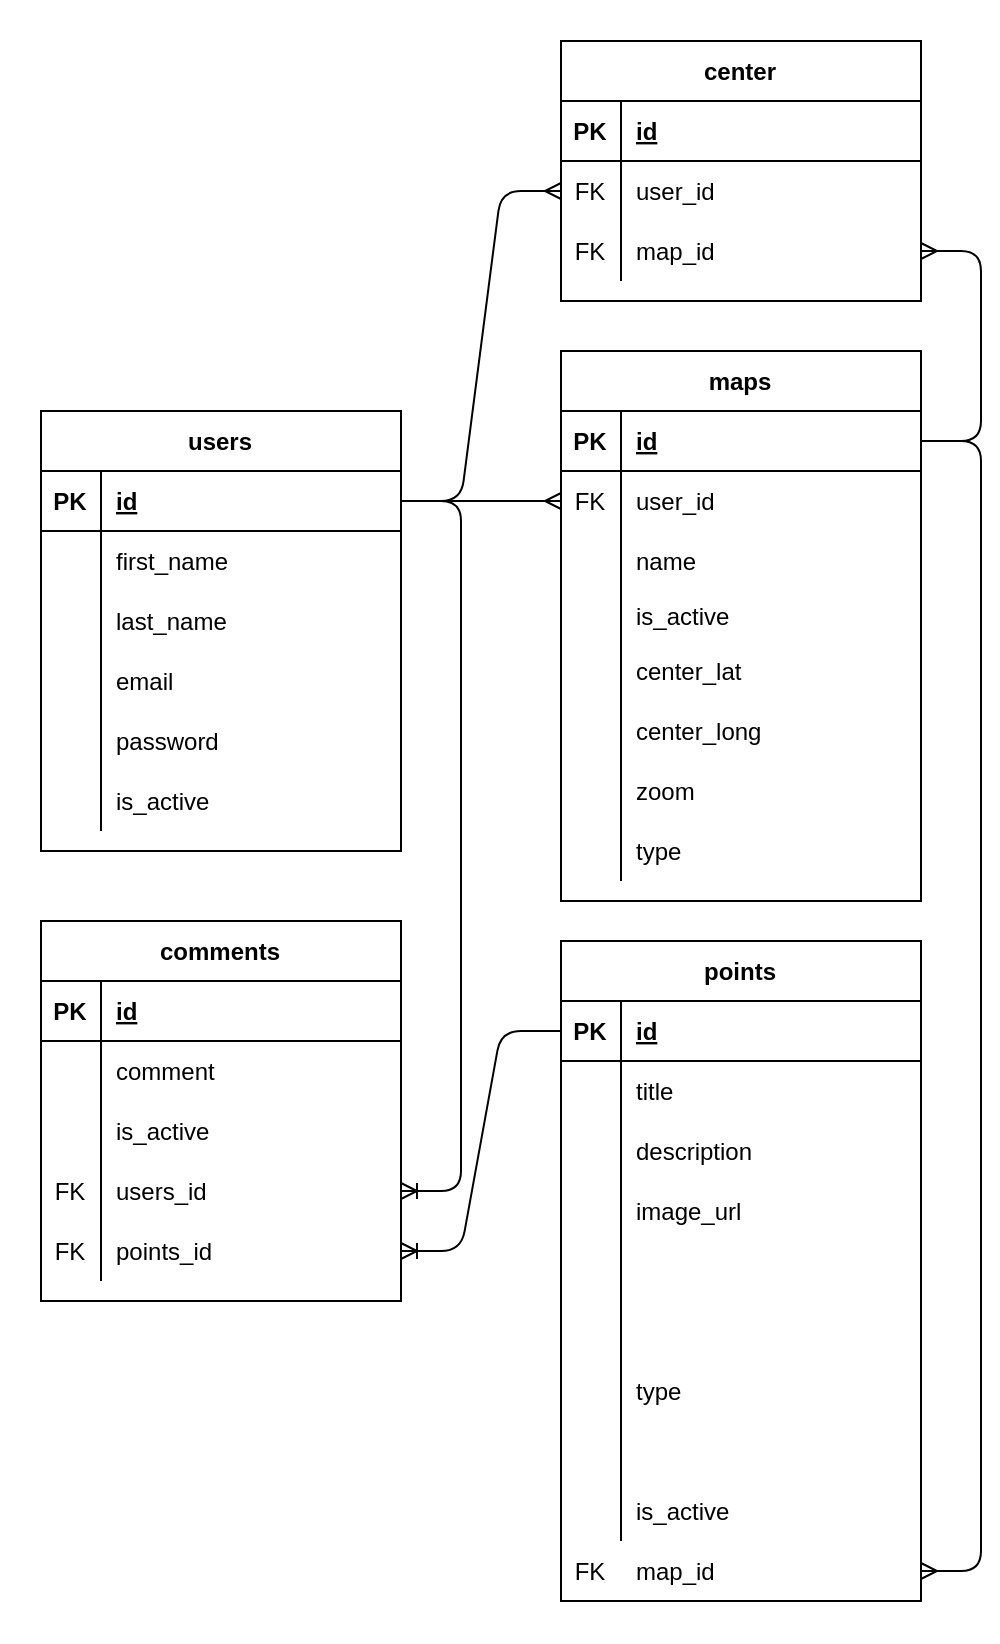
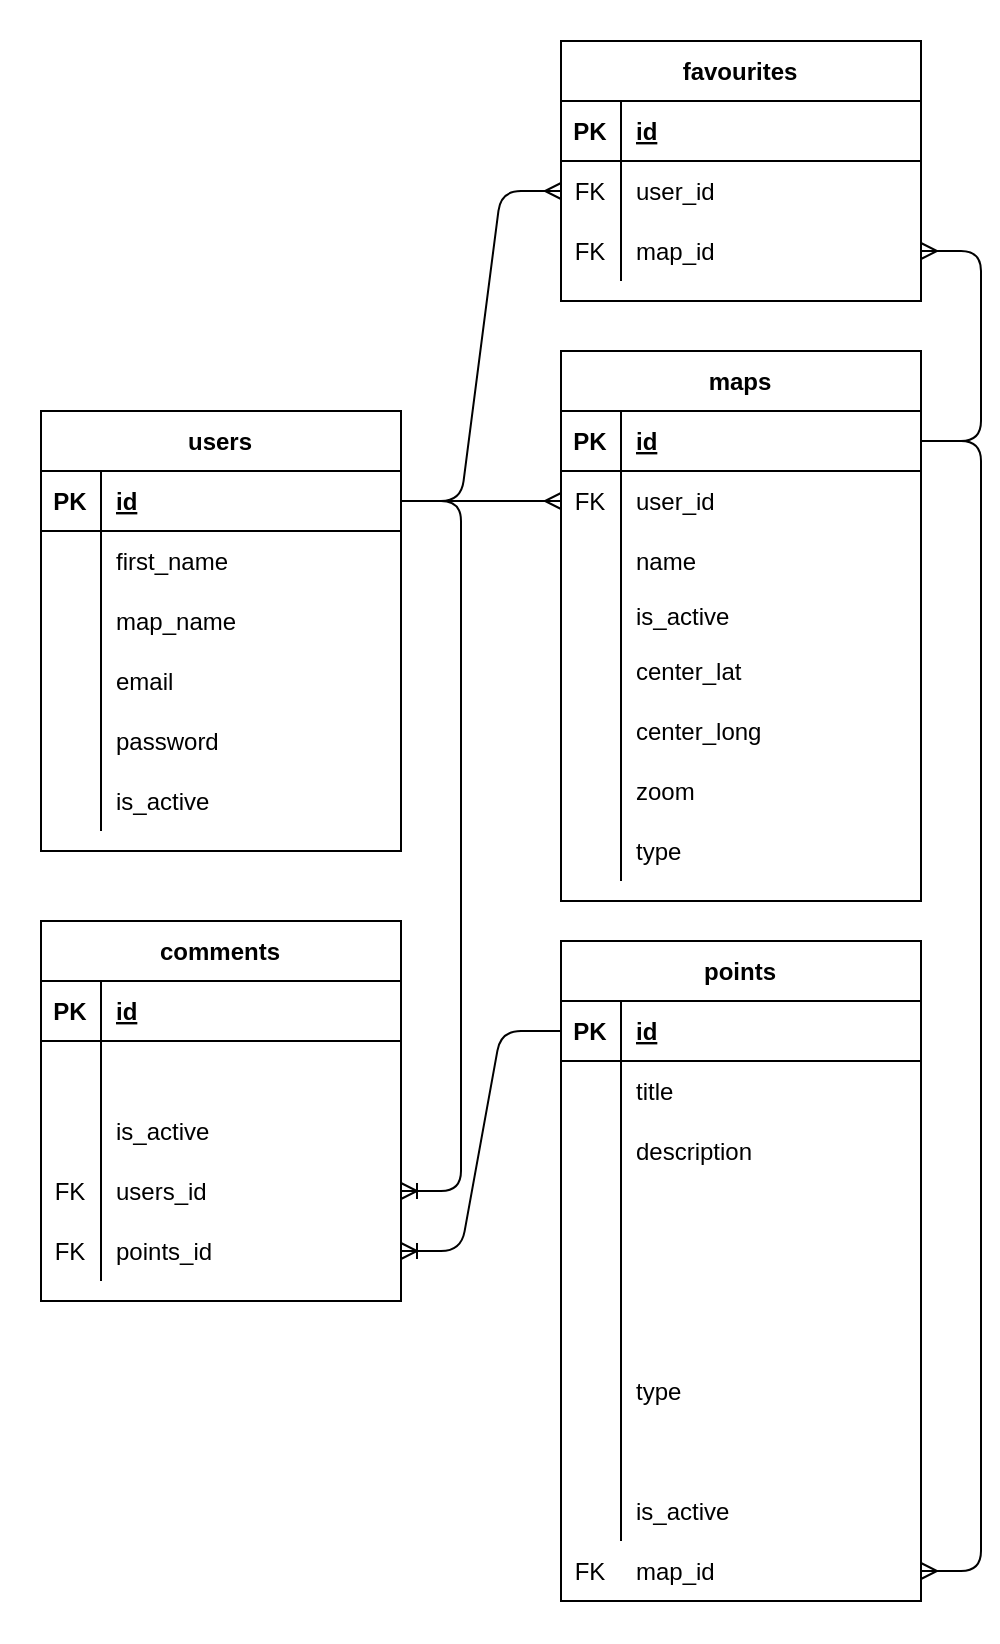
(740, 72) -> (740, 72)
(173, 622) -> (170, 622)
(251, 1071) -> none
(771, 1211) -> none
